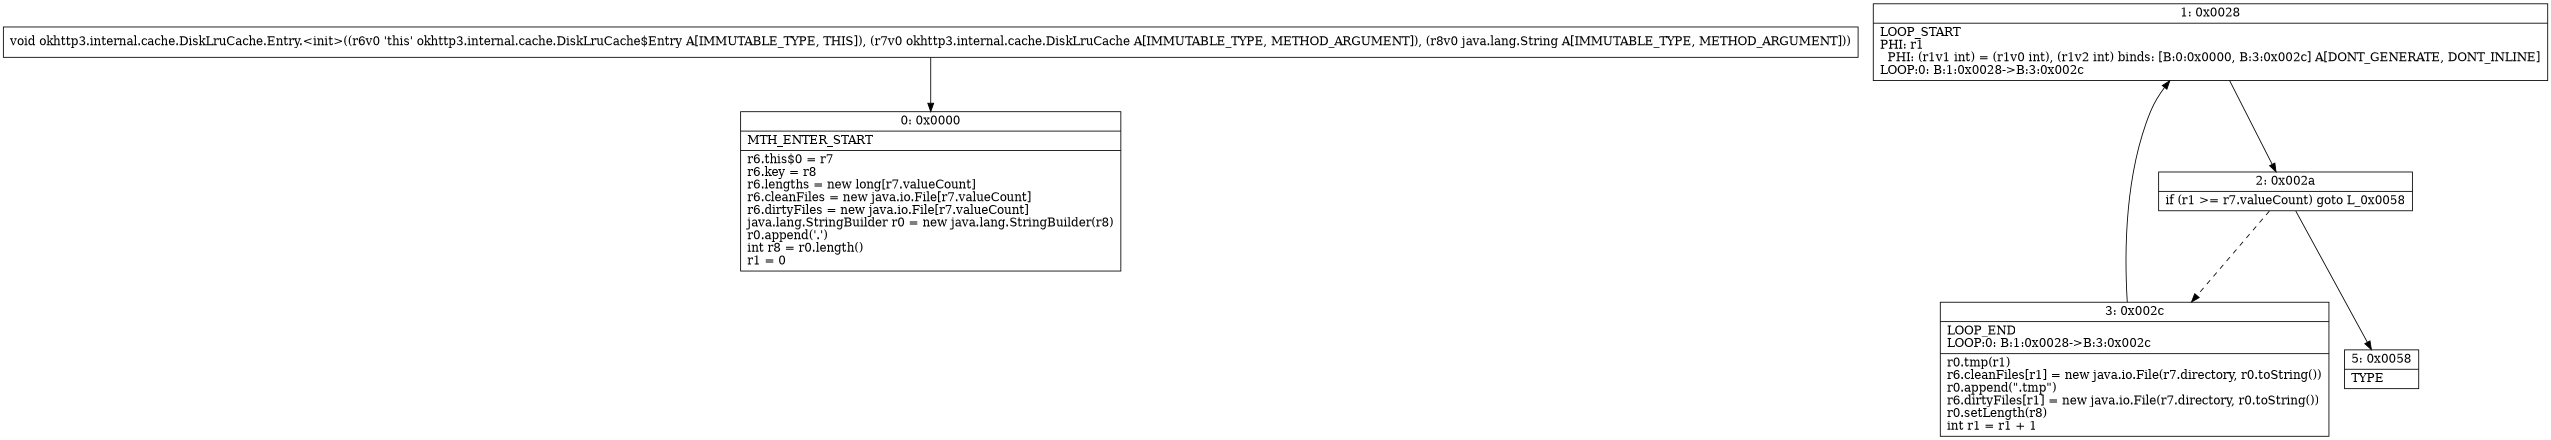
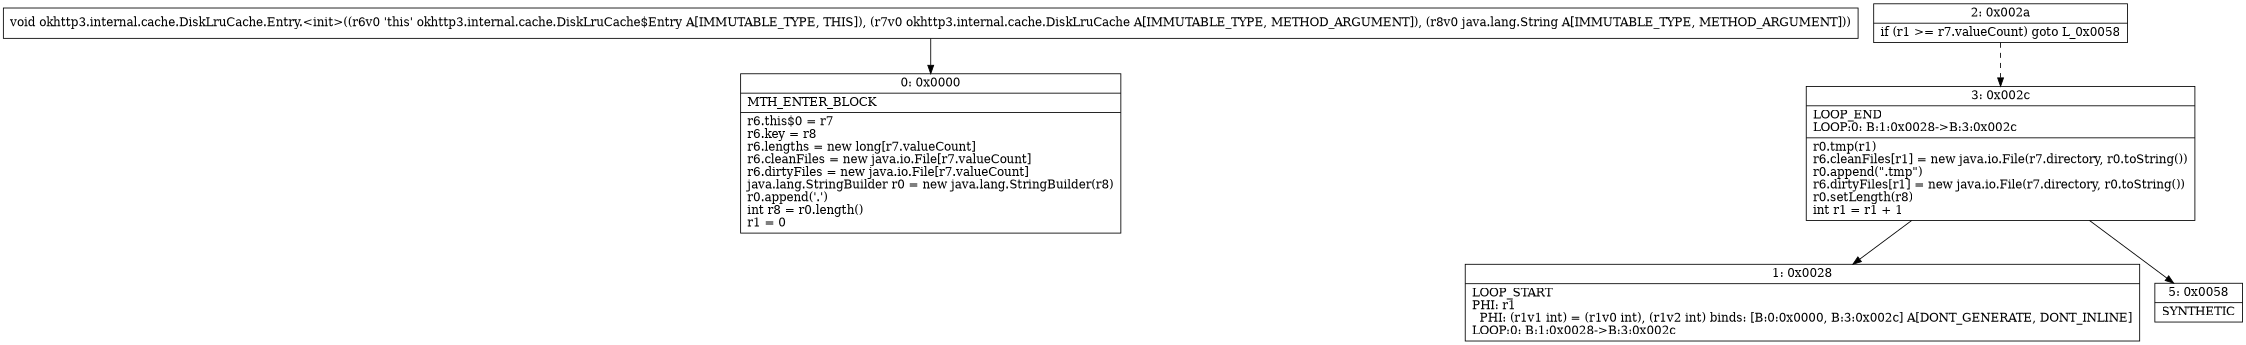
(2251, 122) -> none
(810, 140) -> (812, 102)
(2332, 277) -> (2128, 249)
(2368, 379) -> (2199, 312)
